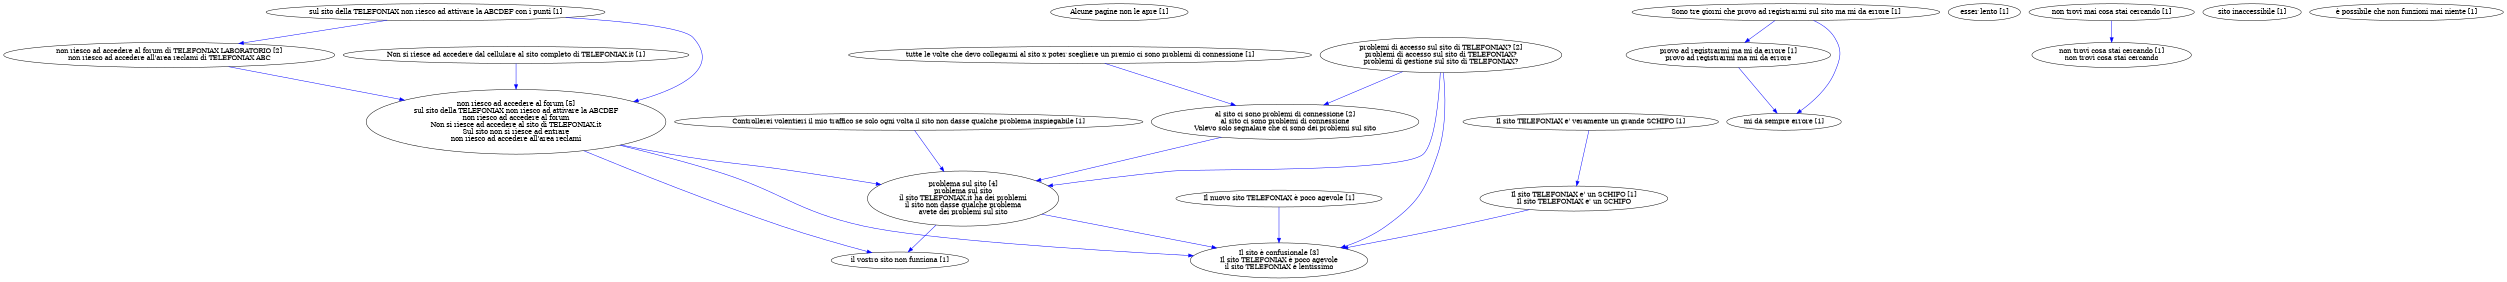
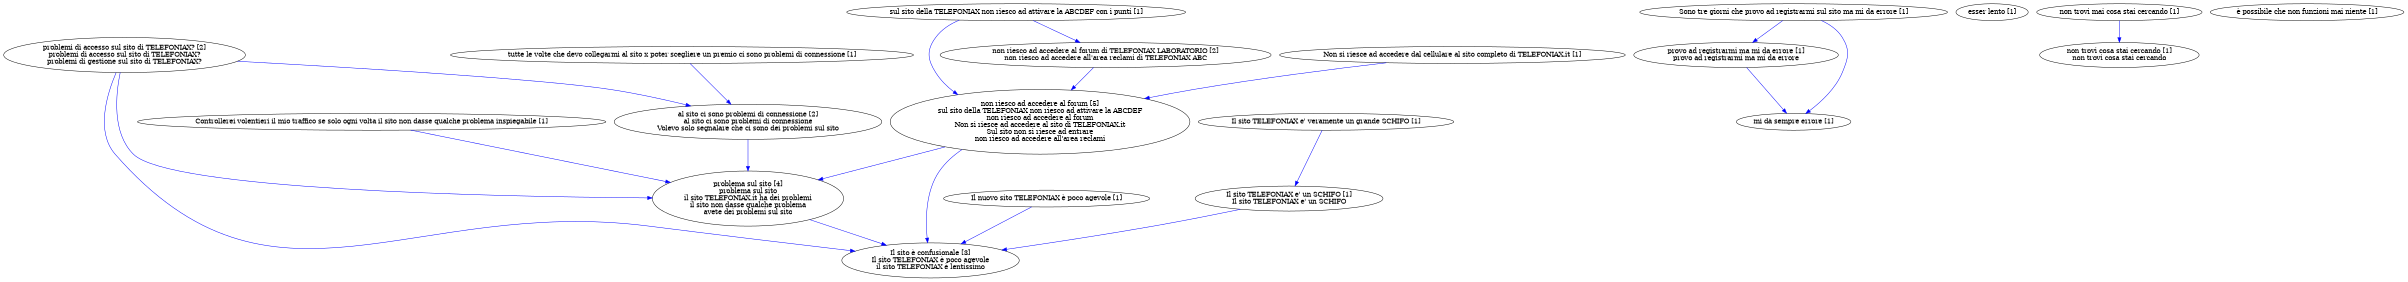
(1119, 12) -> none
(2252, 12) -> none
(900, 260) -> none
